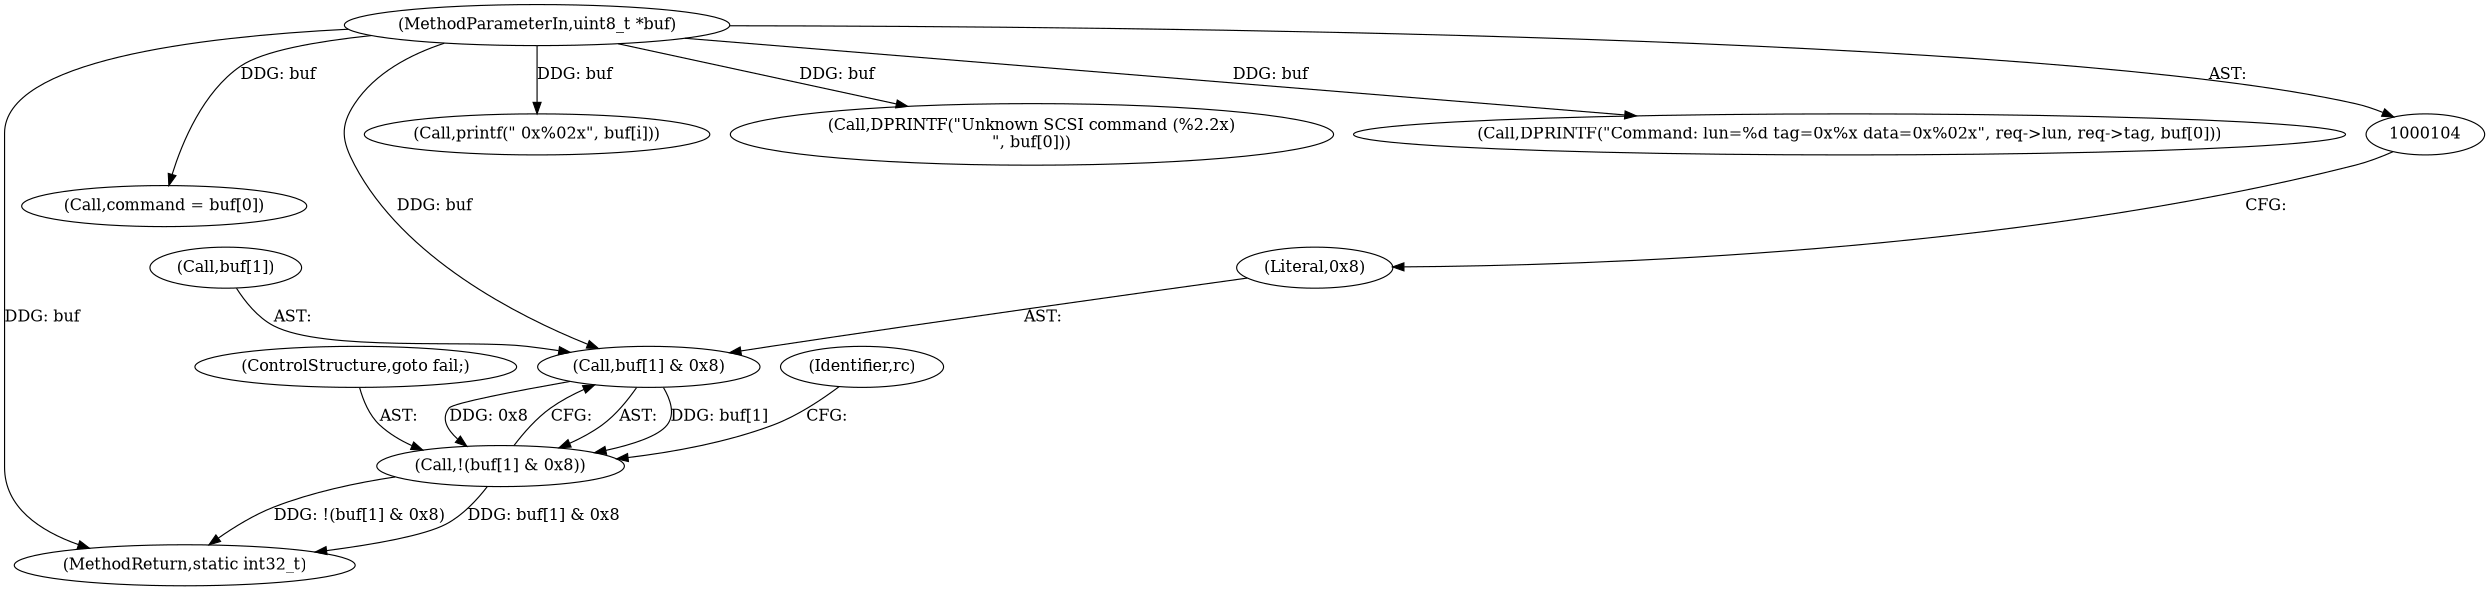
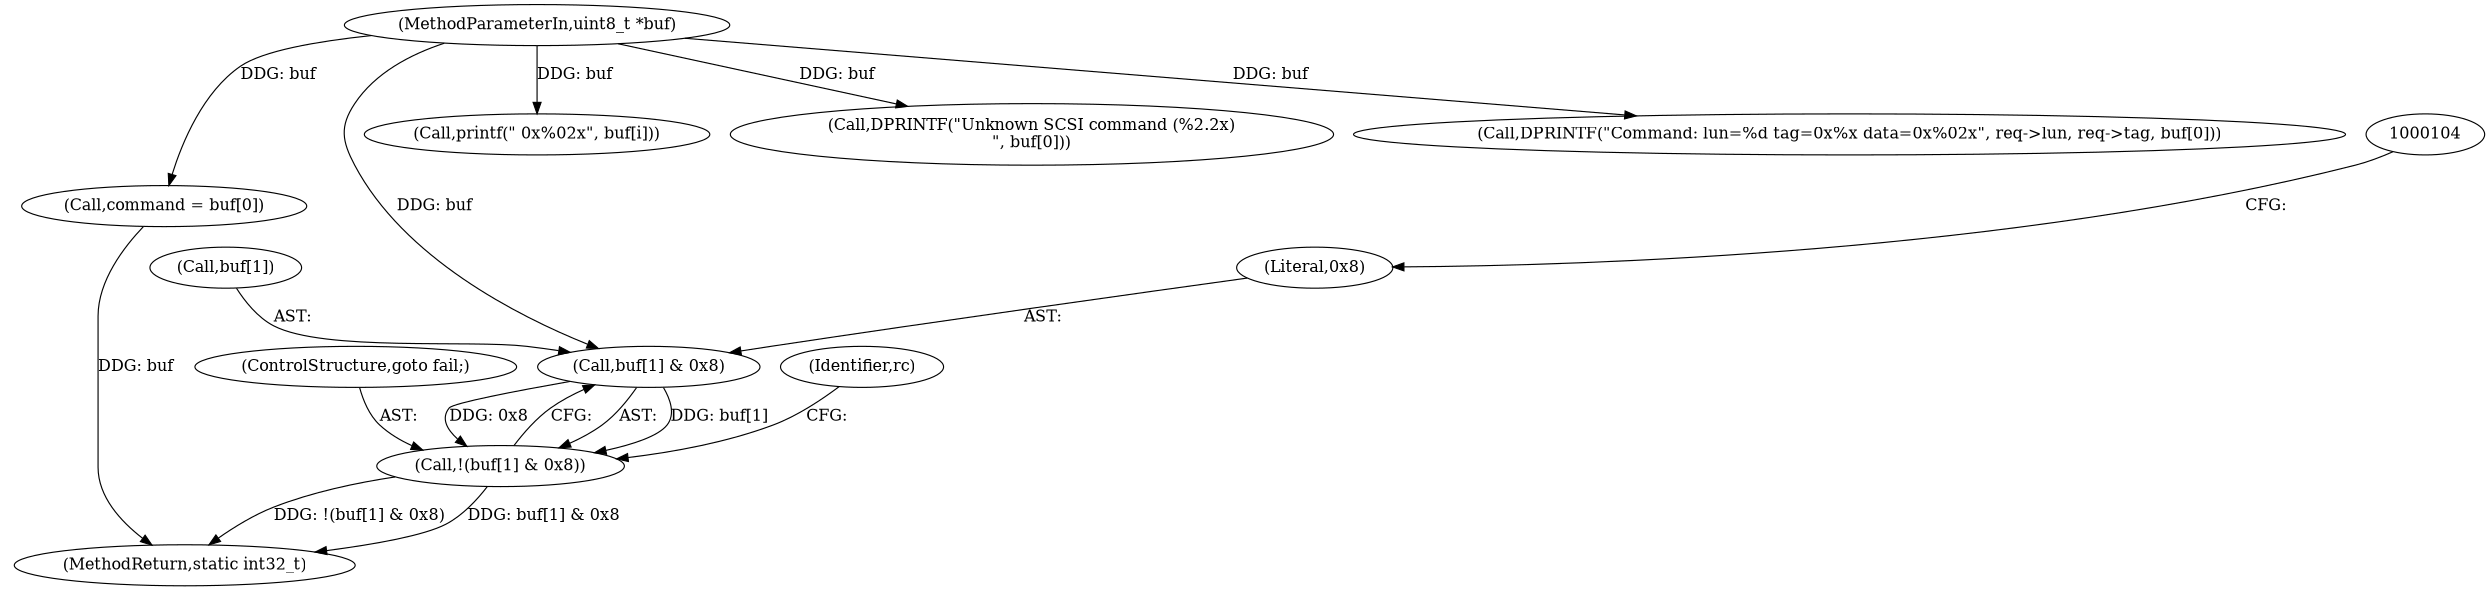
(1559, 39) -> none
(5, 169) -> (98, 384)
